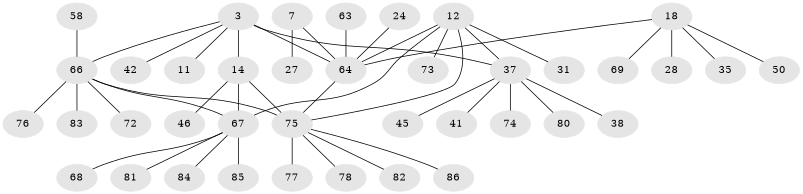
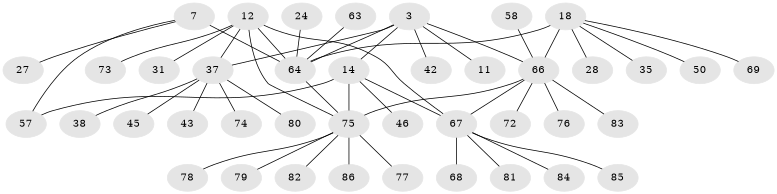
none -> (552, 43)
none -> (26, 124)
(457, 124) -> (188, 124)
none -> (241, 178)
